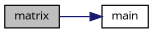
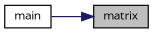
(75, 17) -> (66, 17)
